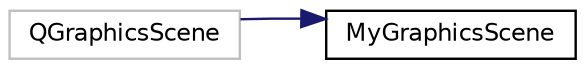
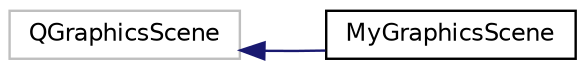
(271, 19) -> (295, 51)
